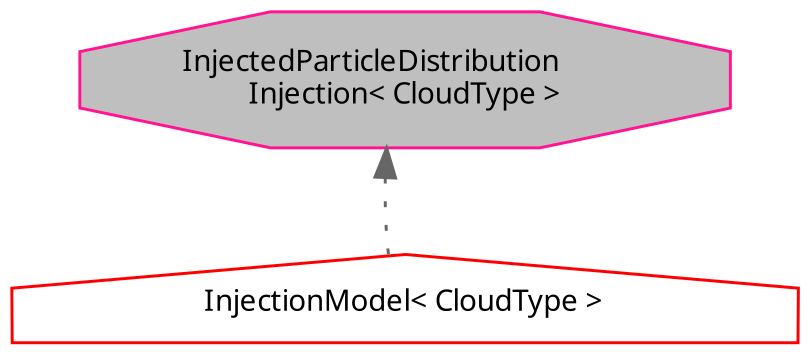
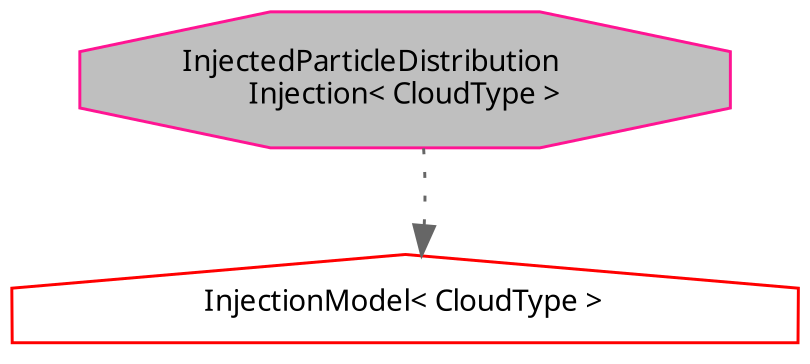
(386, 216) -> (425, 187)
